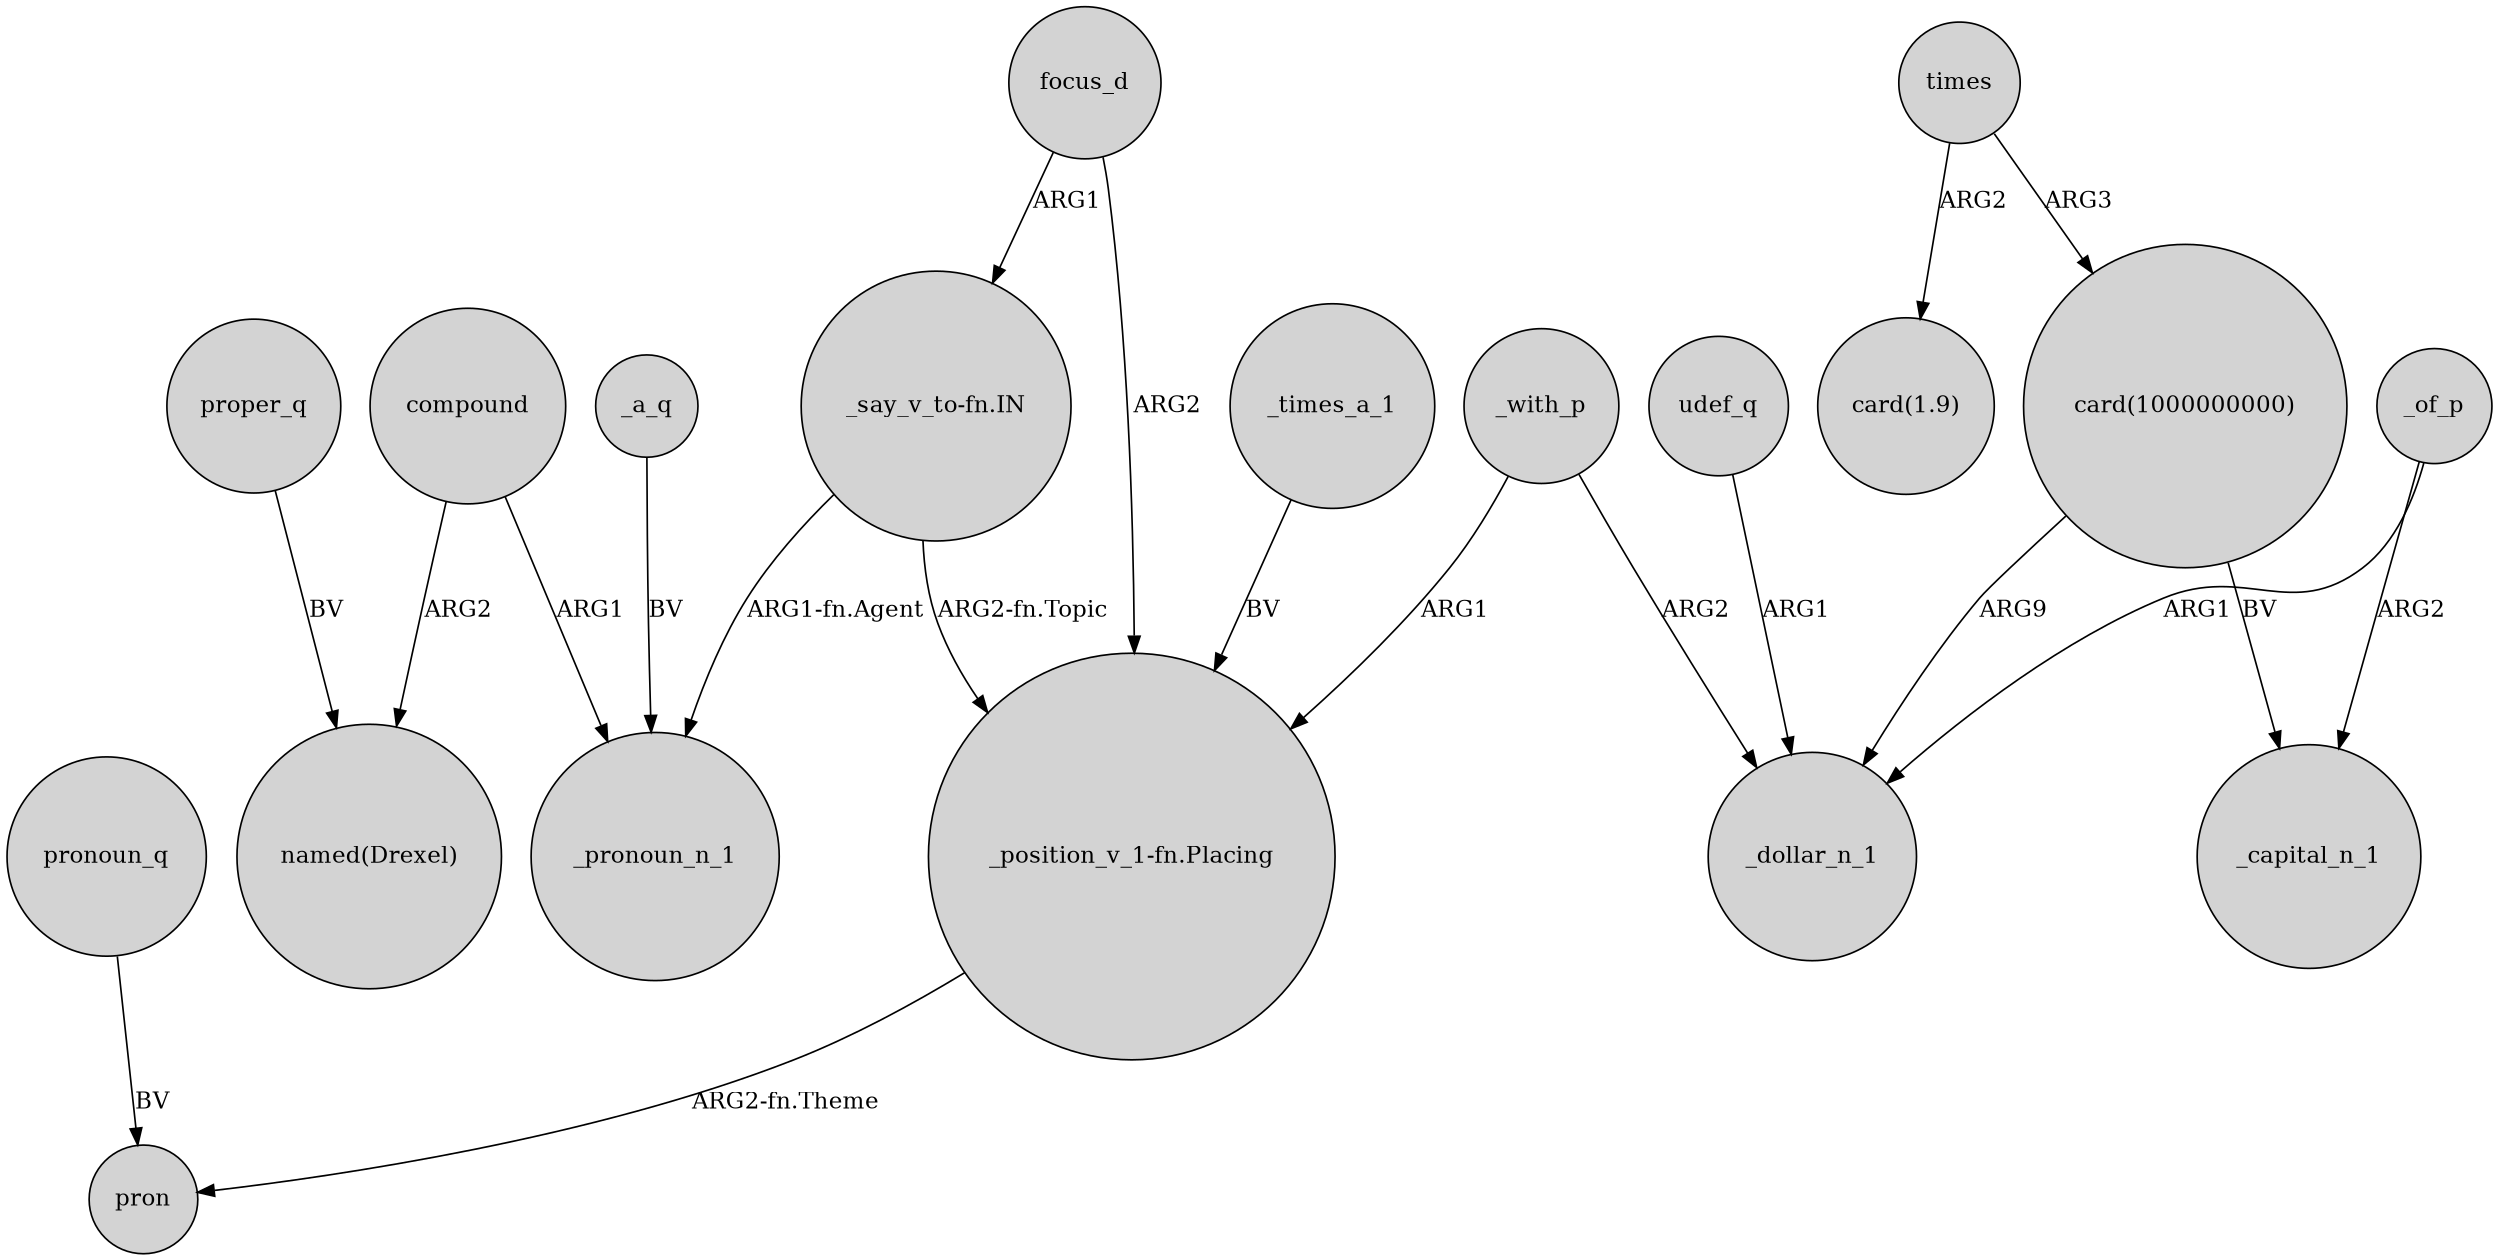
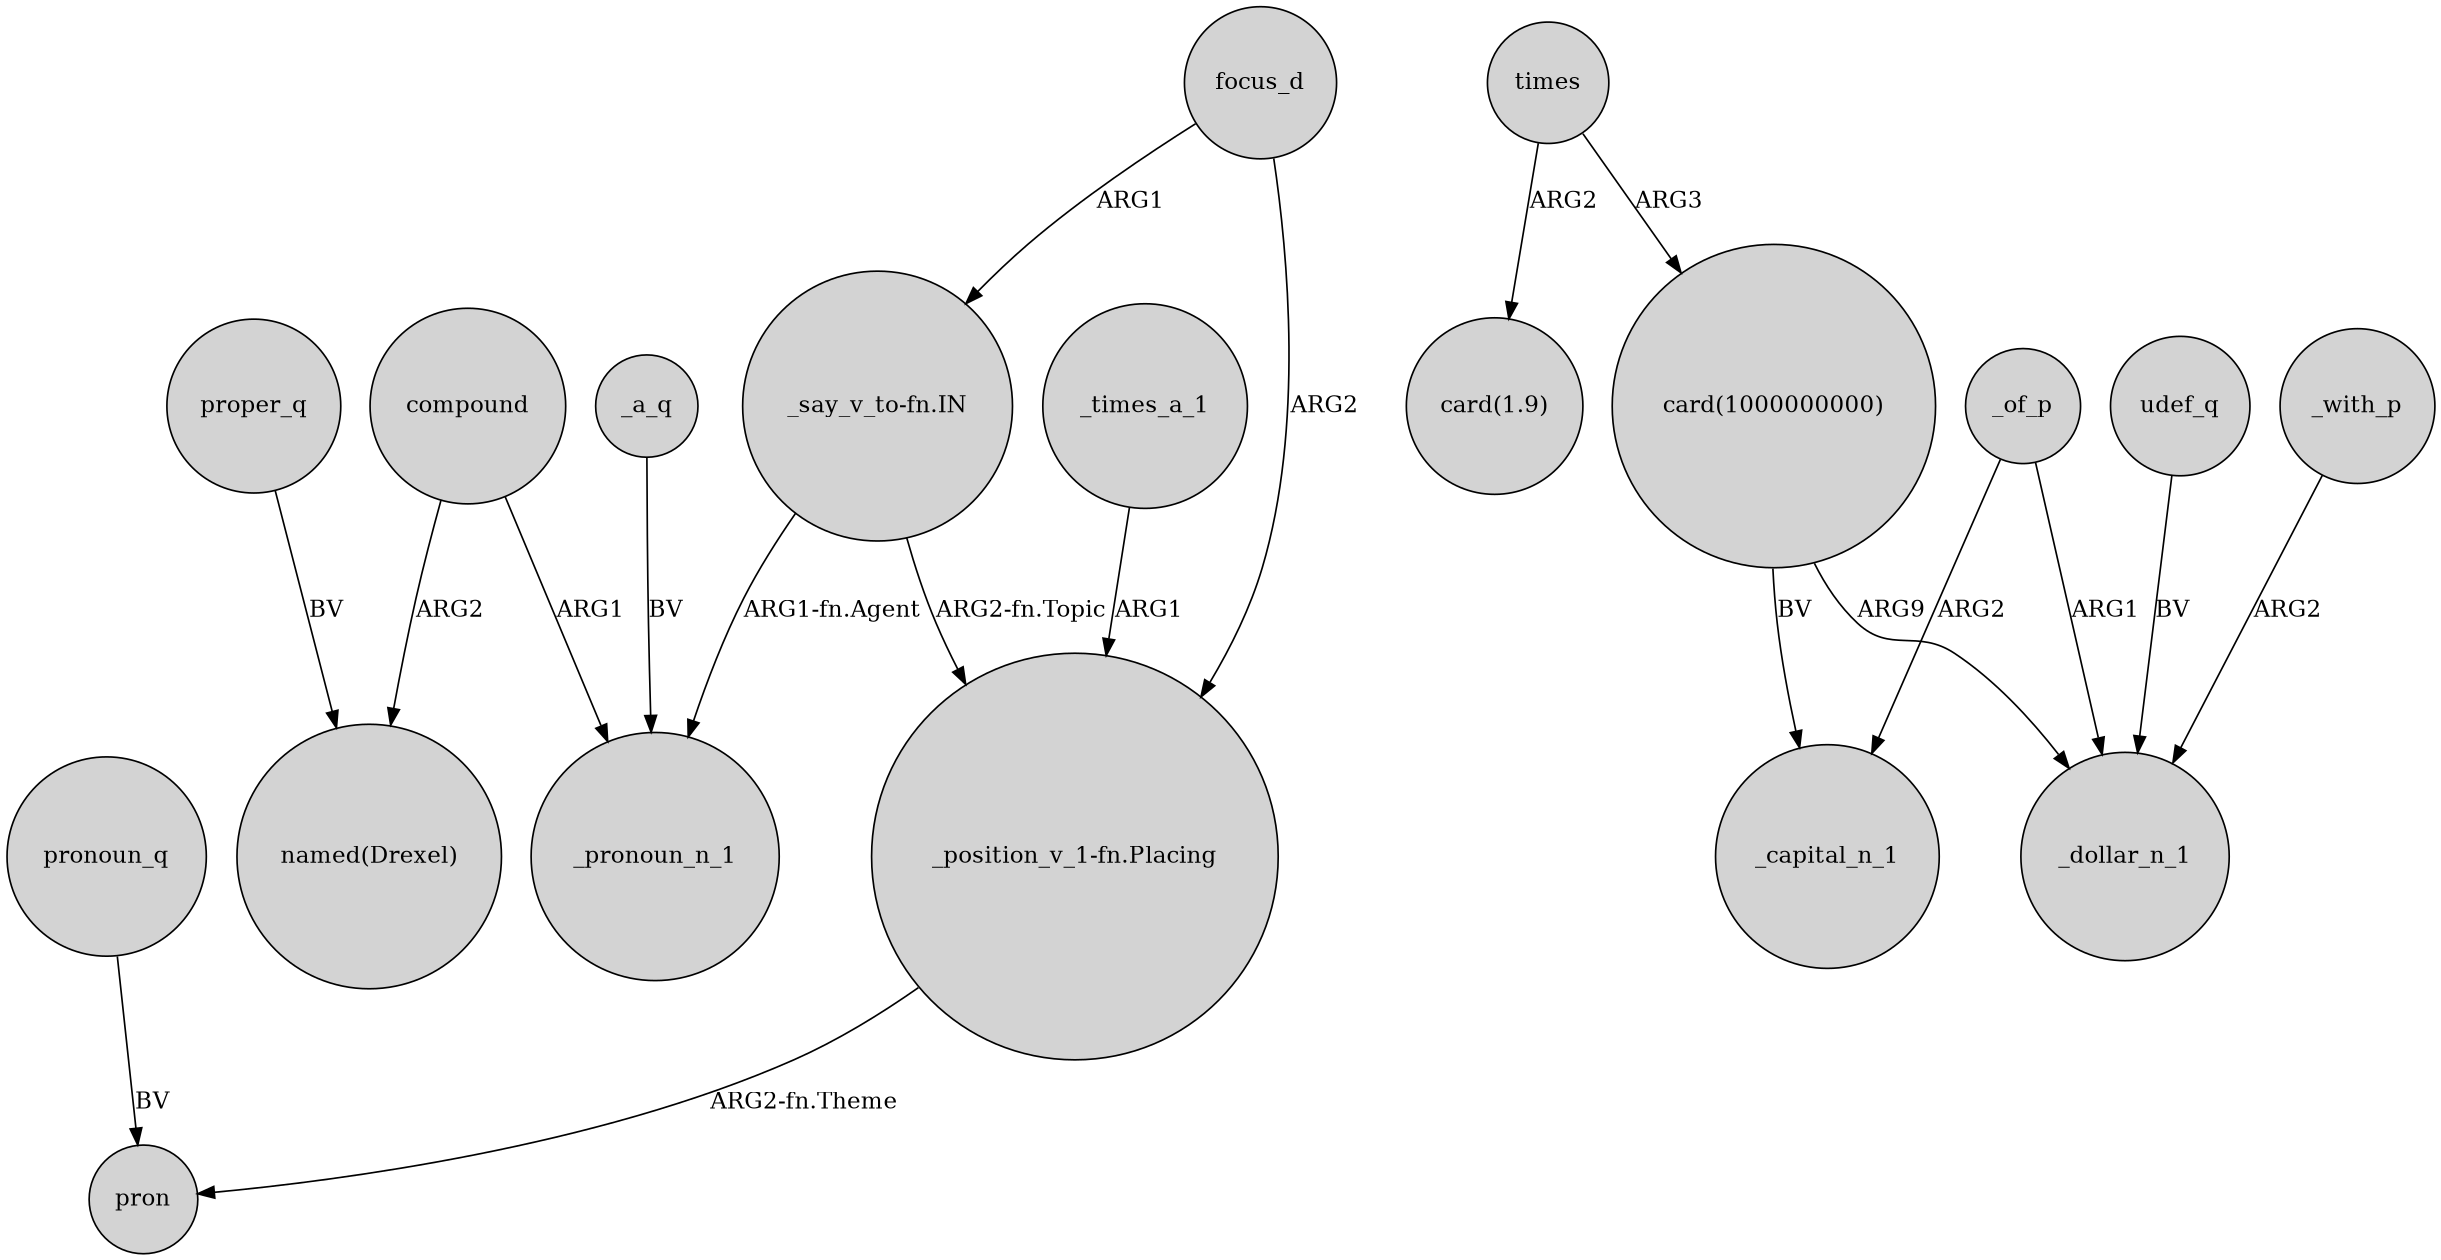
(1417, 606) -> none
(1263, 611) -> (1149, 611)
(1796, 611) -> (2173, 611)
